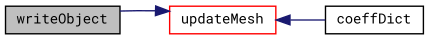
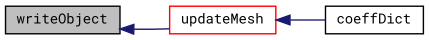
(138, 11) -> (152, 29)
